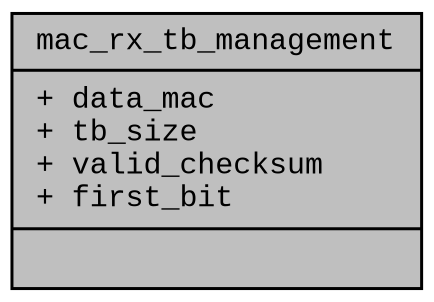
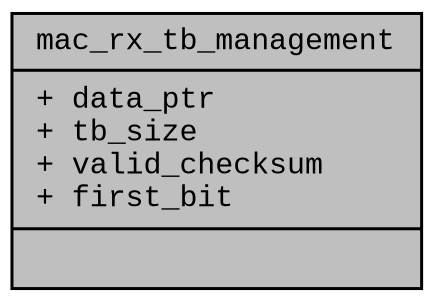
(127, 99) -> (127, 99)
